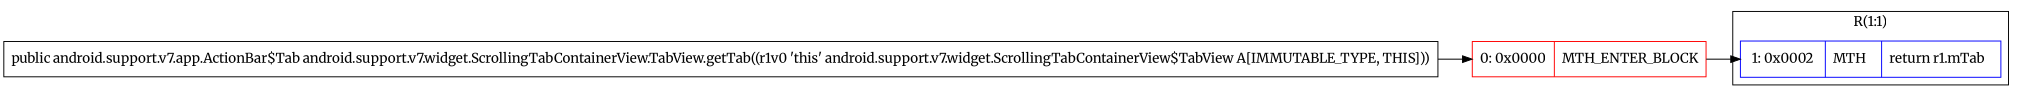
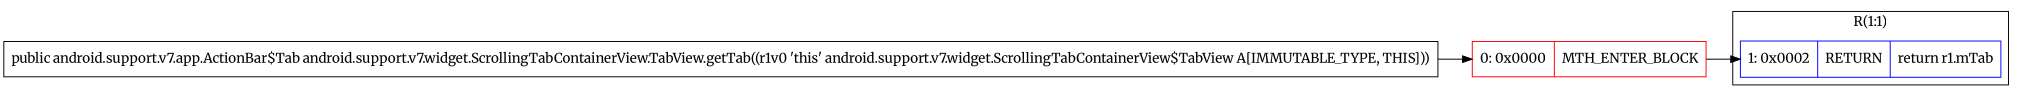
(1850, 59) -> (1854, 59)
